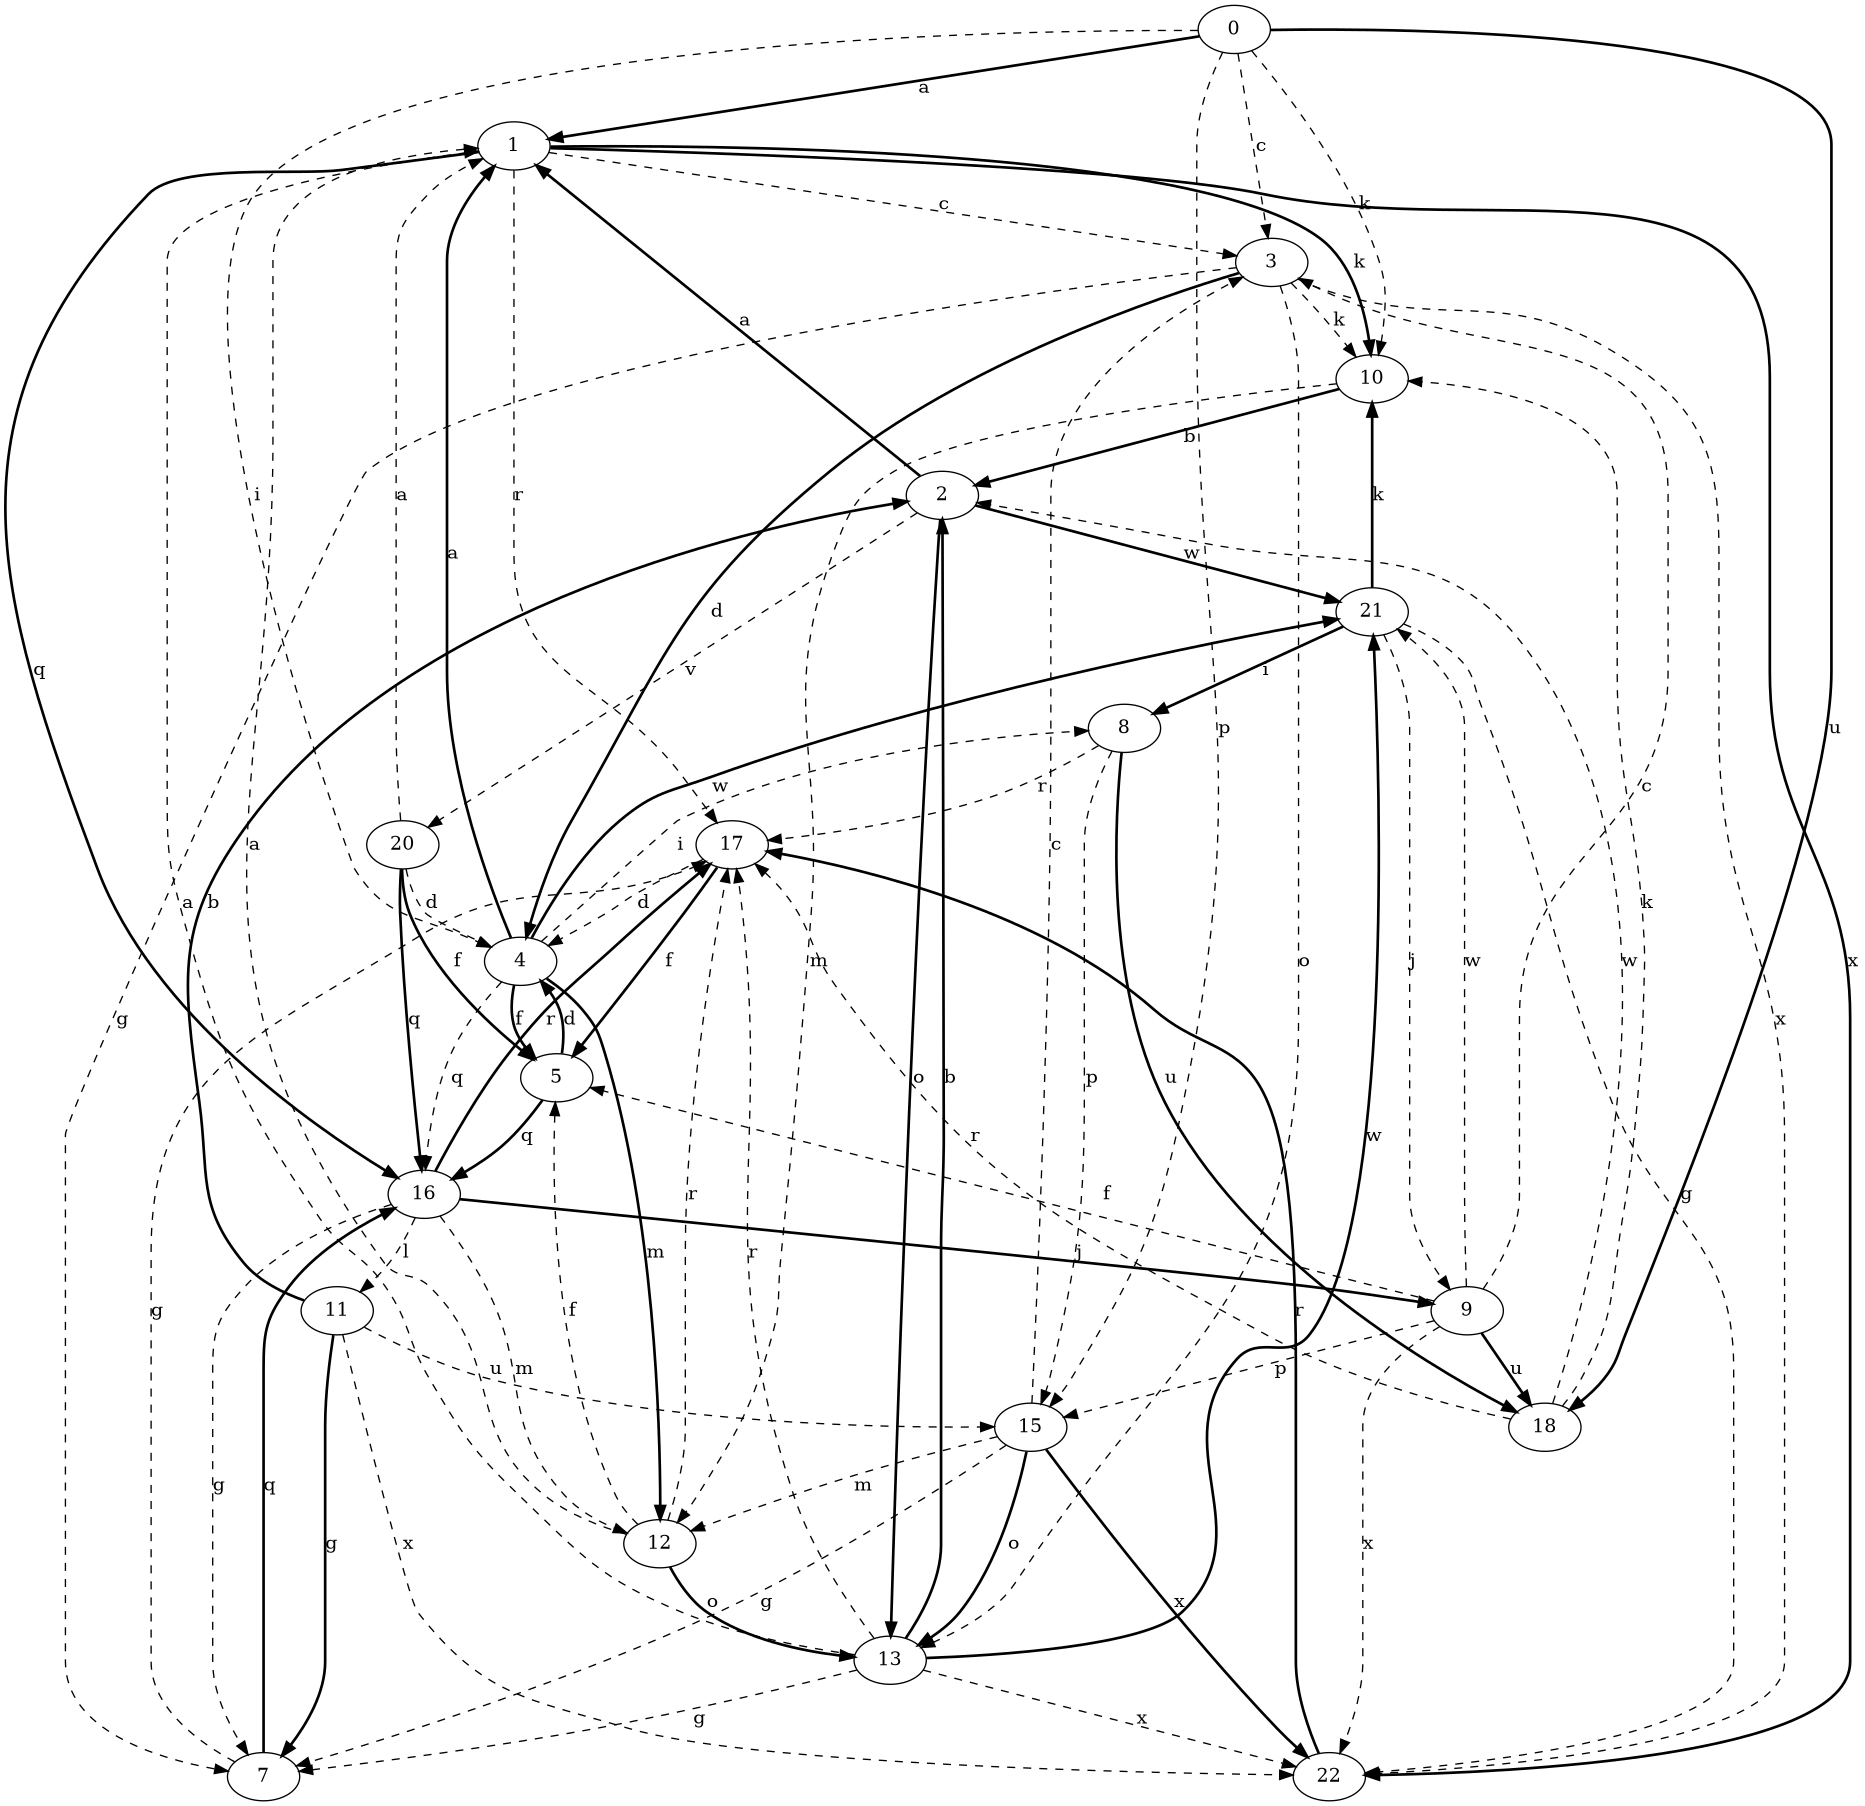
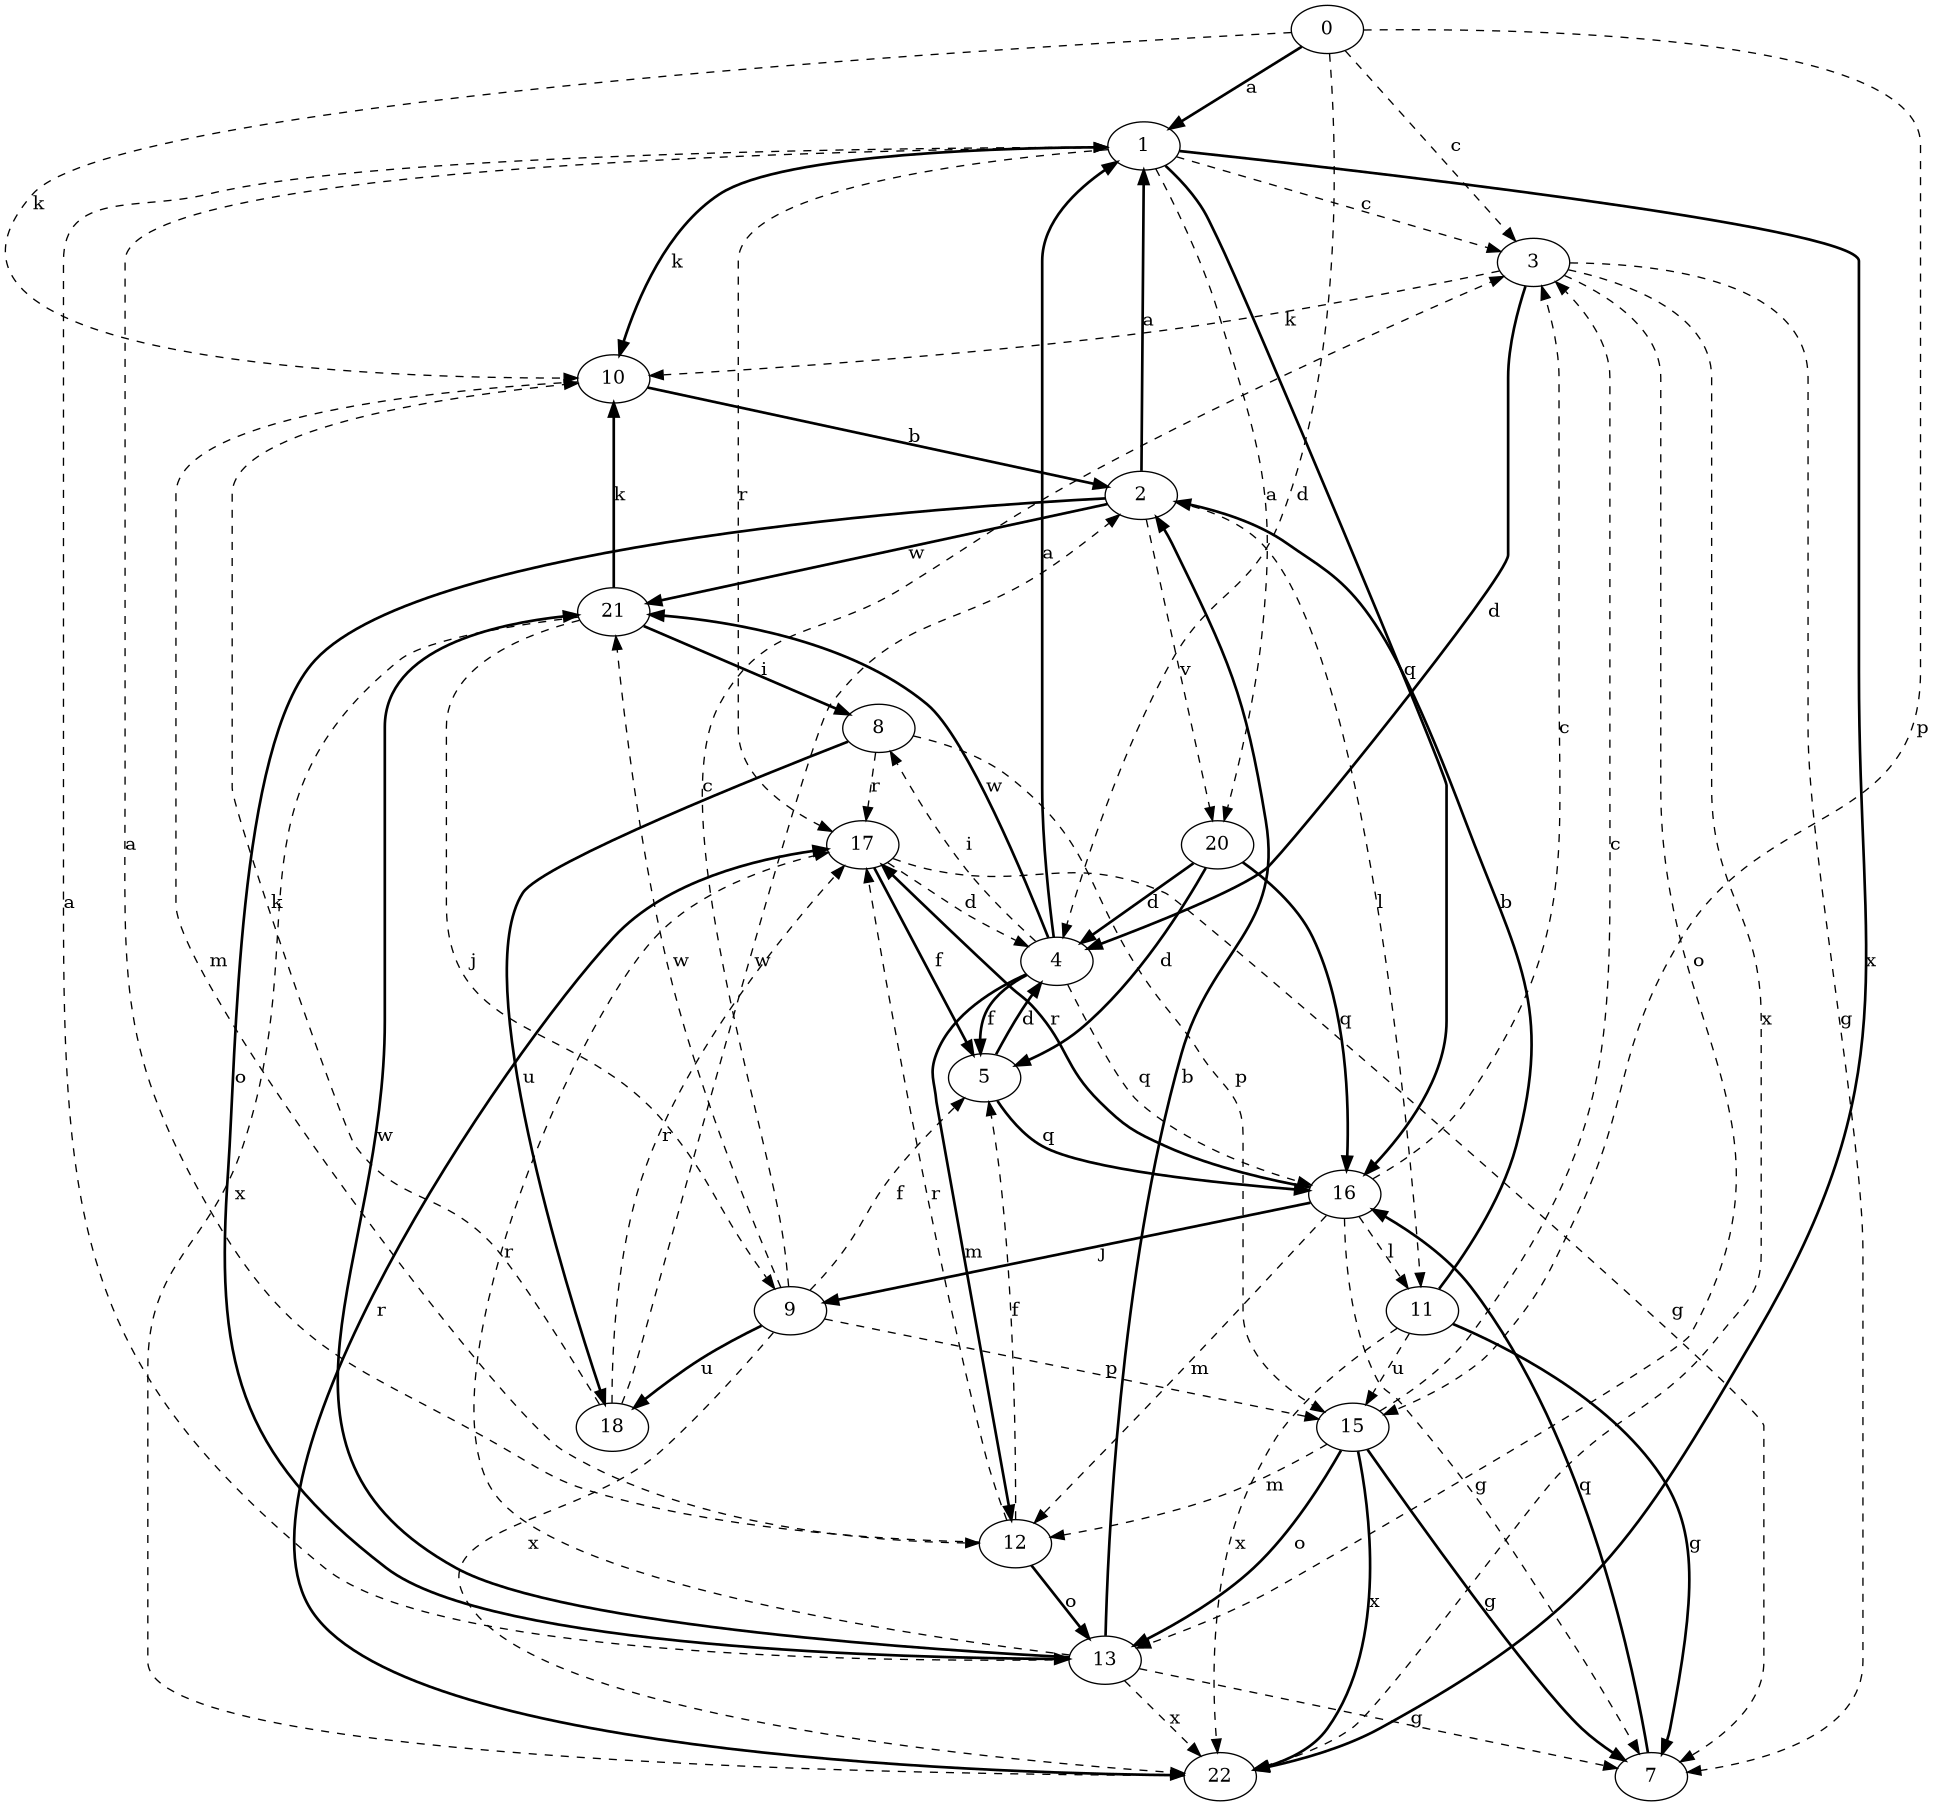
(396, 477) -> (1263, 481)
(258, 495) -> (1303, 495)
(1831, 499) -> none
none -> (1560, 771)
none -> (1367, 852)
(426, 913) -> (1143, 899)
(458, 961) -> (1167, 961)
(164, 1163) -> (1474, 1156)
(1687, 1194) -> (241, 1194)
(671, 1633) -> (1483, 1608)
